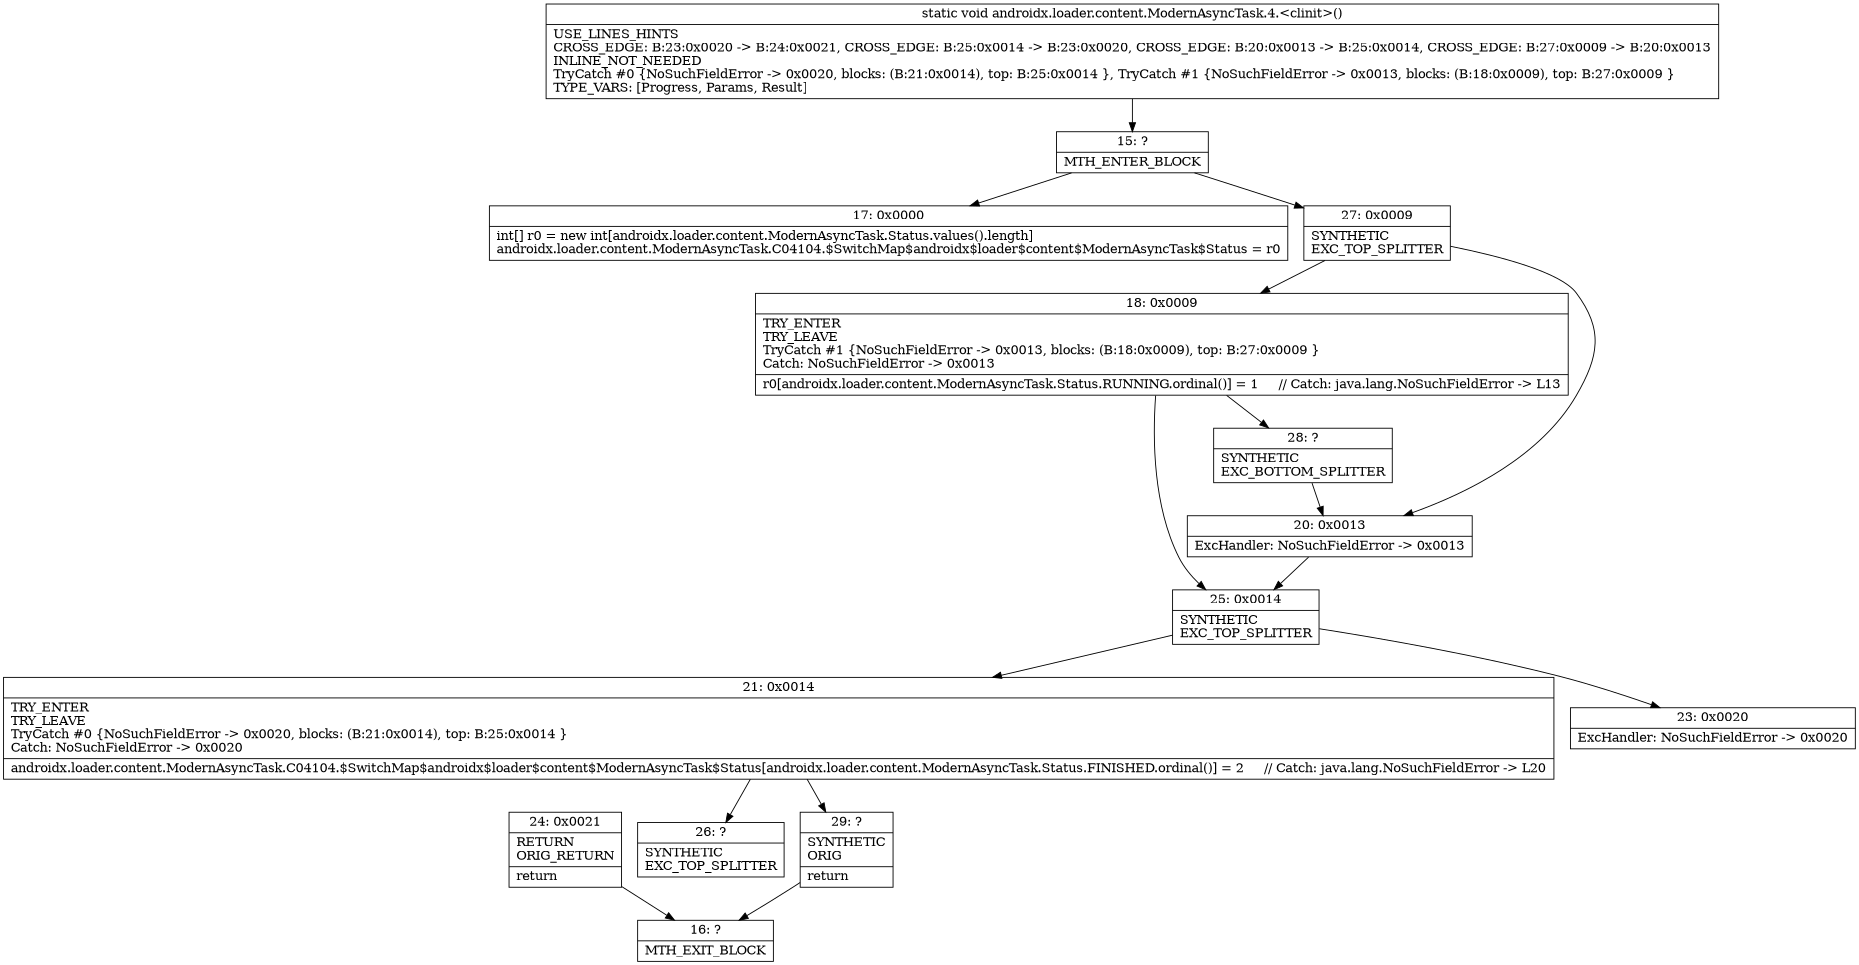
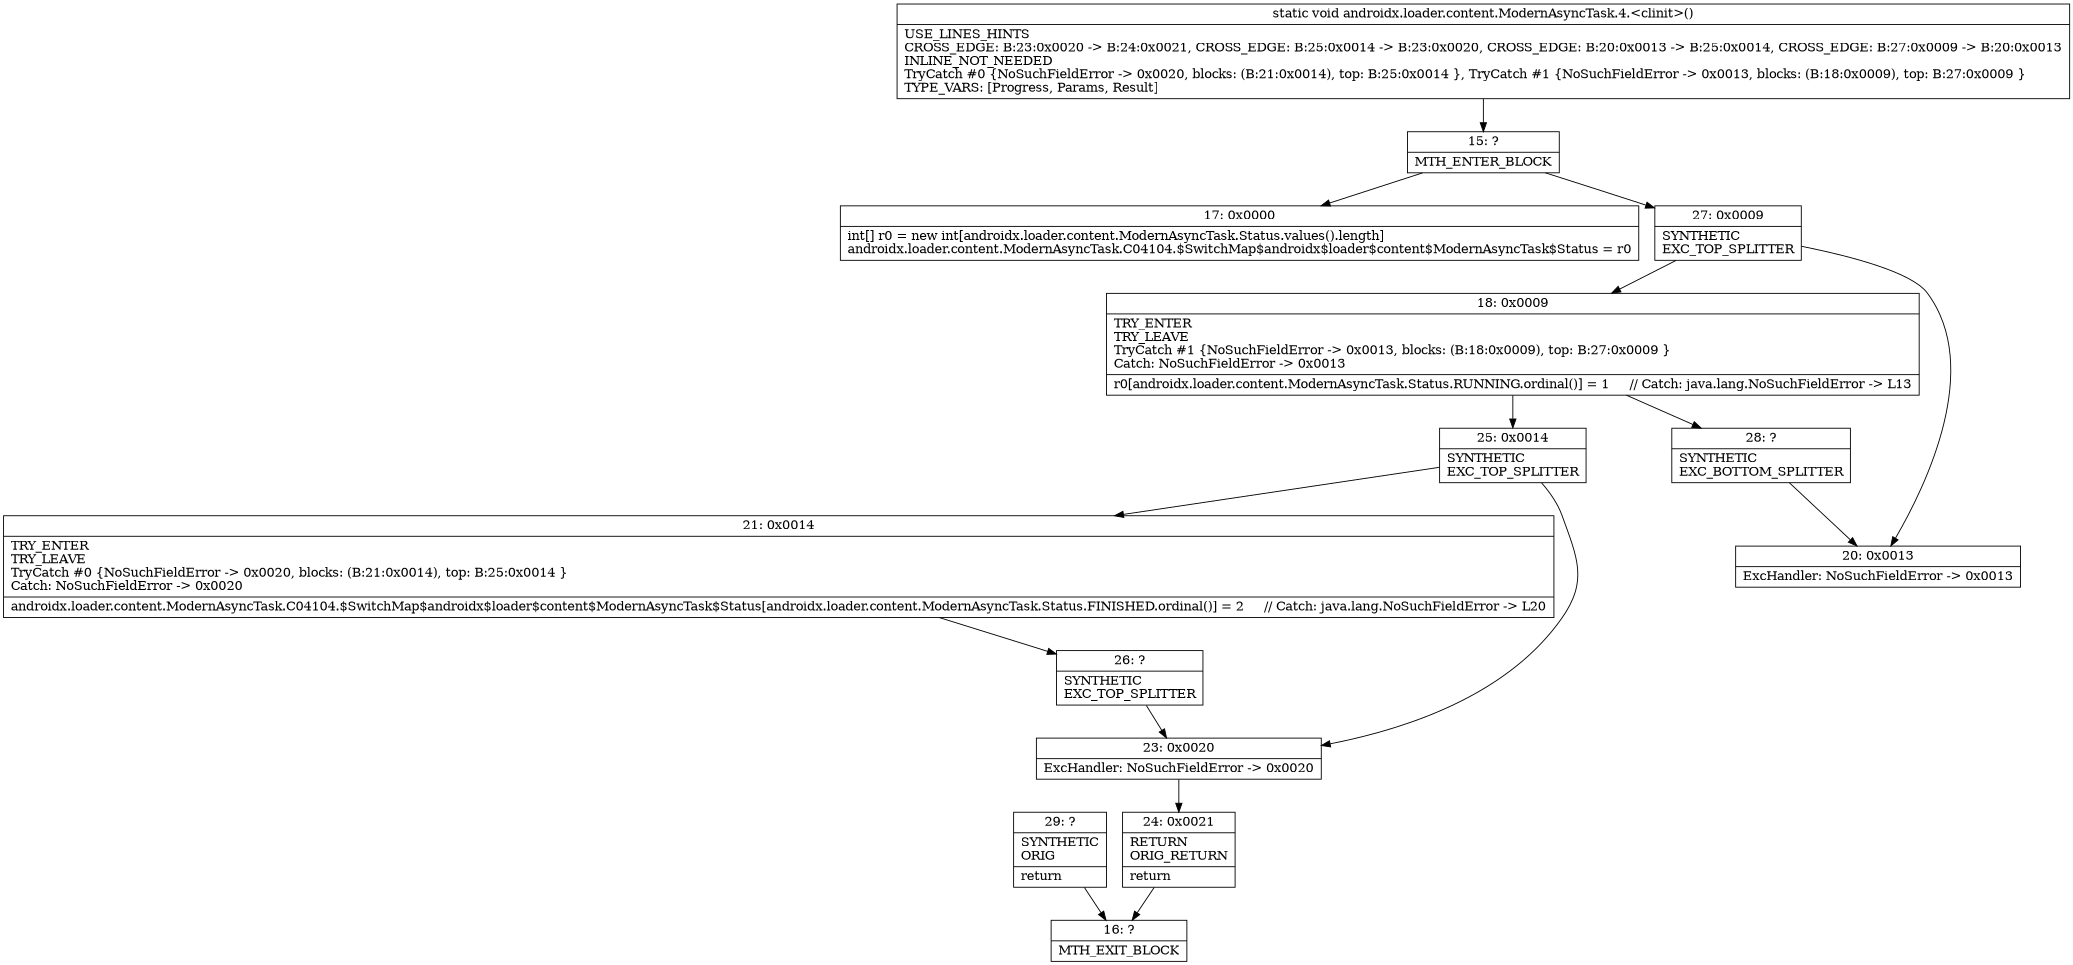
(1295, 570) -> none
none -> (1154, 718)
none -> (1179, 791)
(814, 792) -> none
